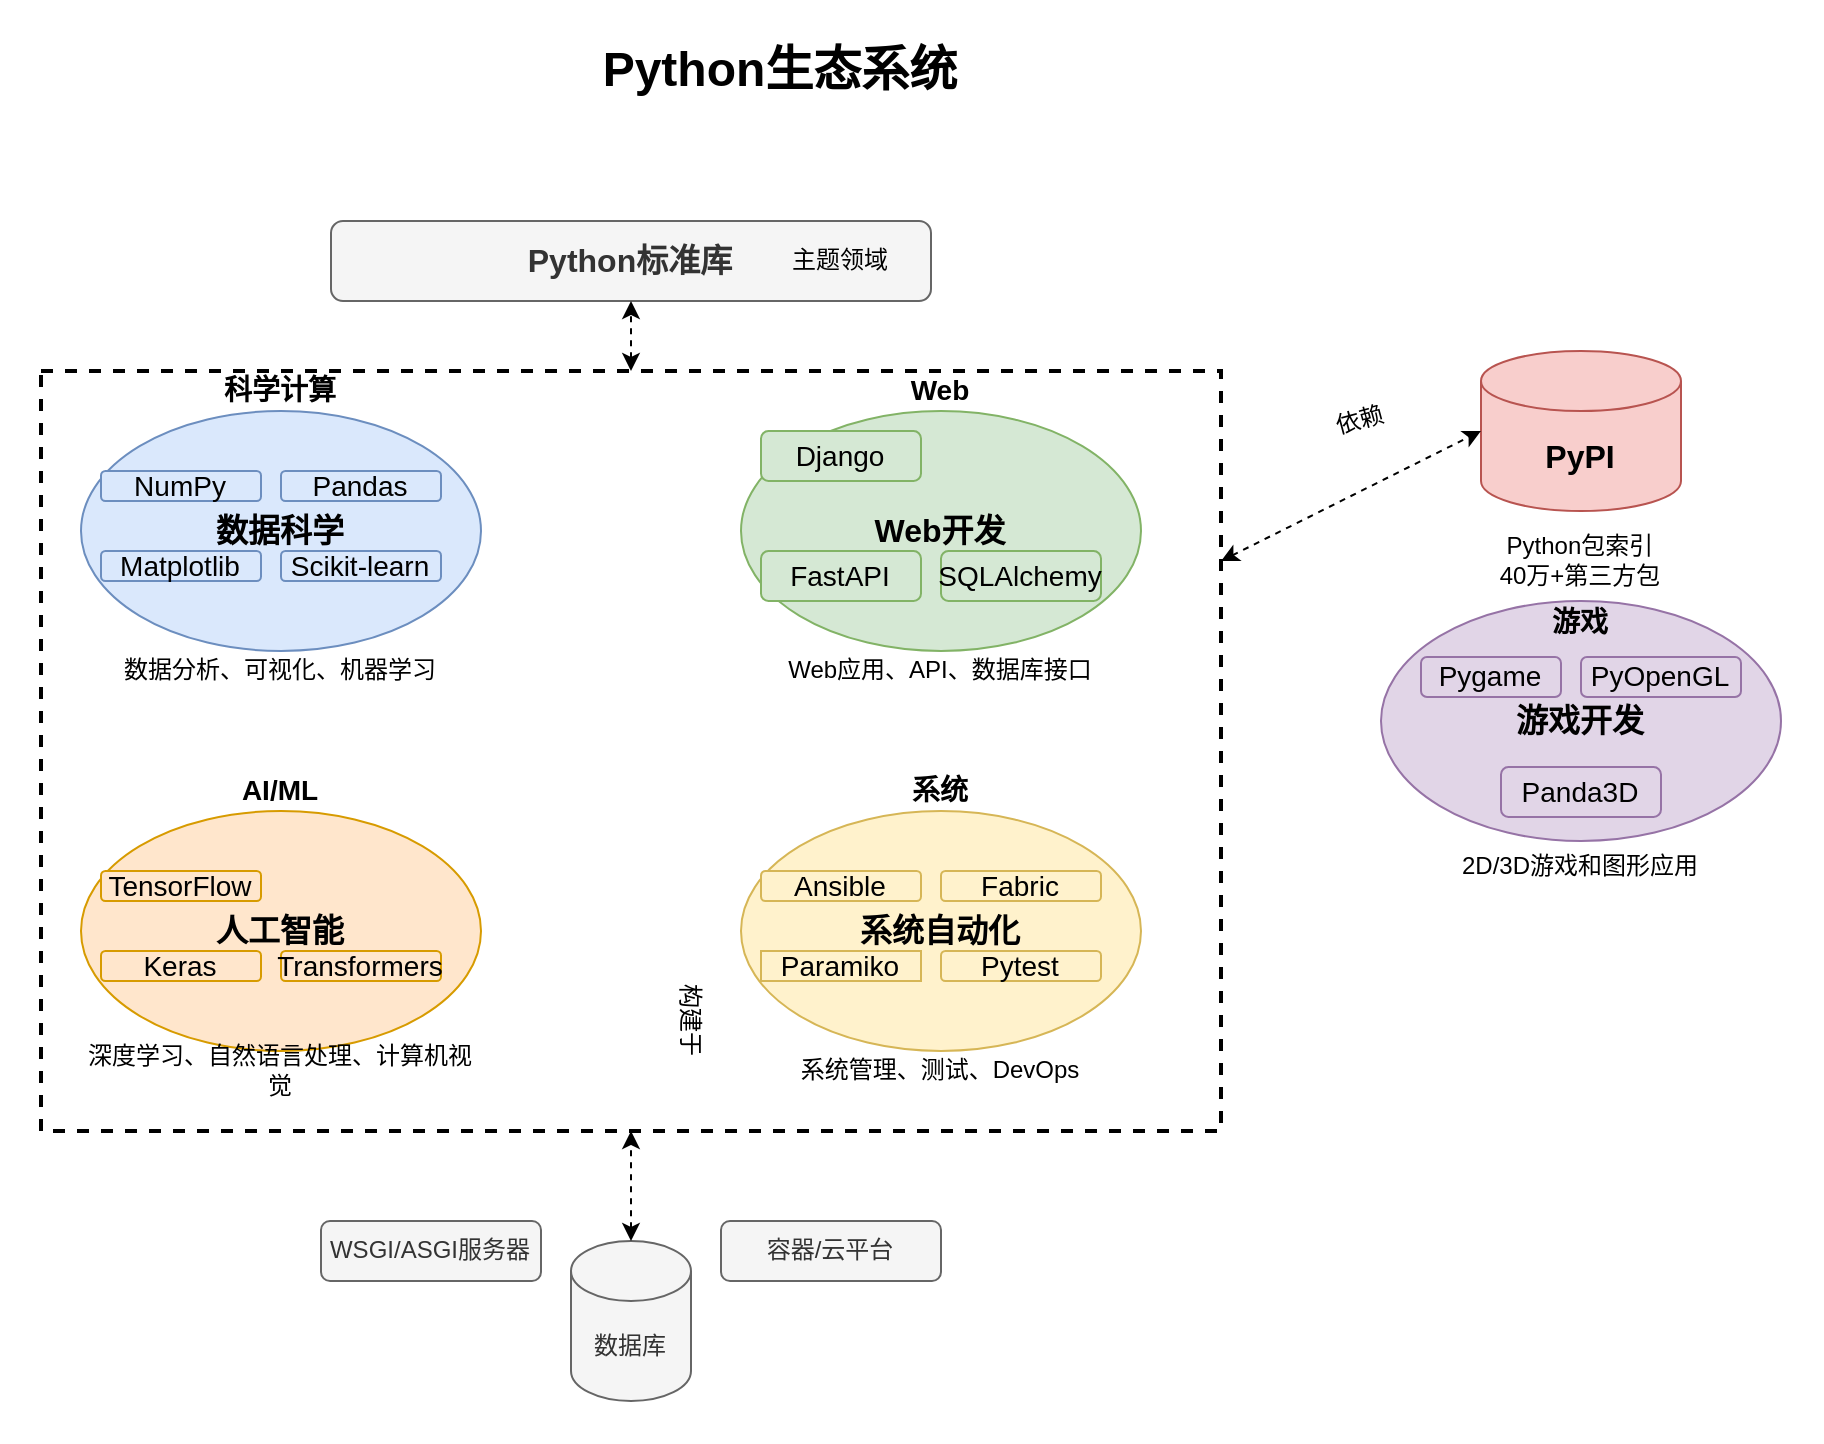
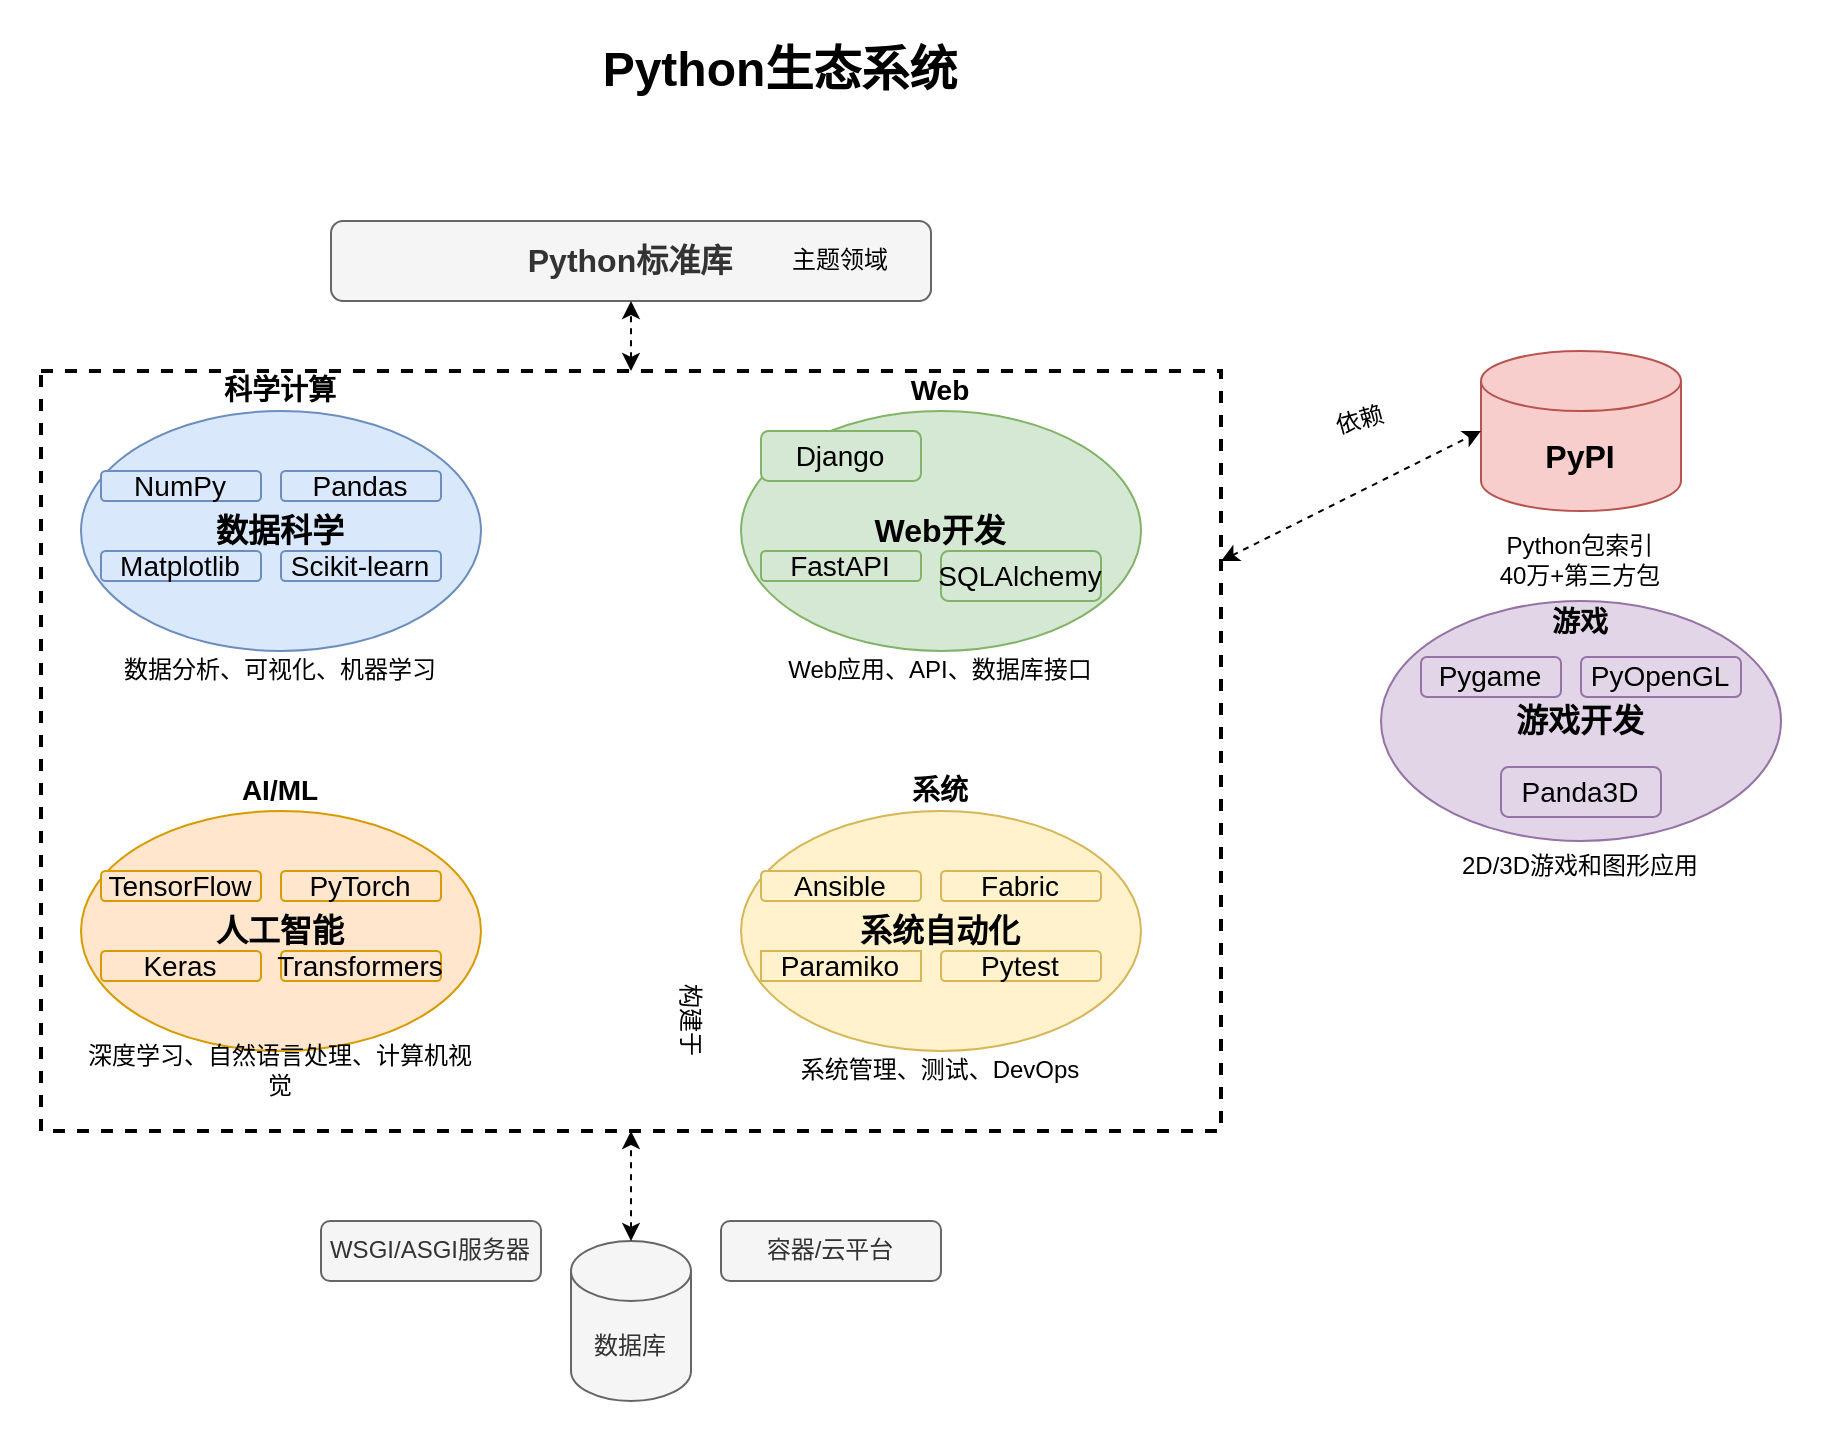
(841, 576) -> (841, 566)
none -> (361, 886)
